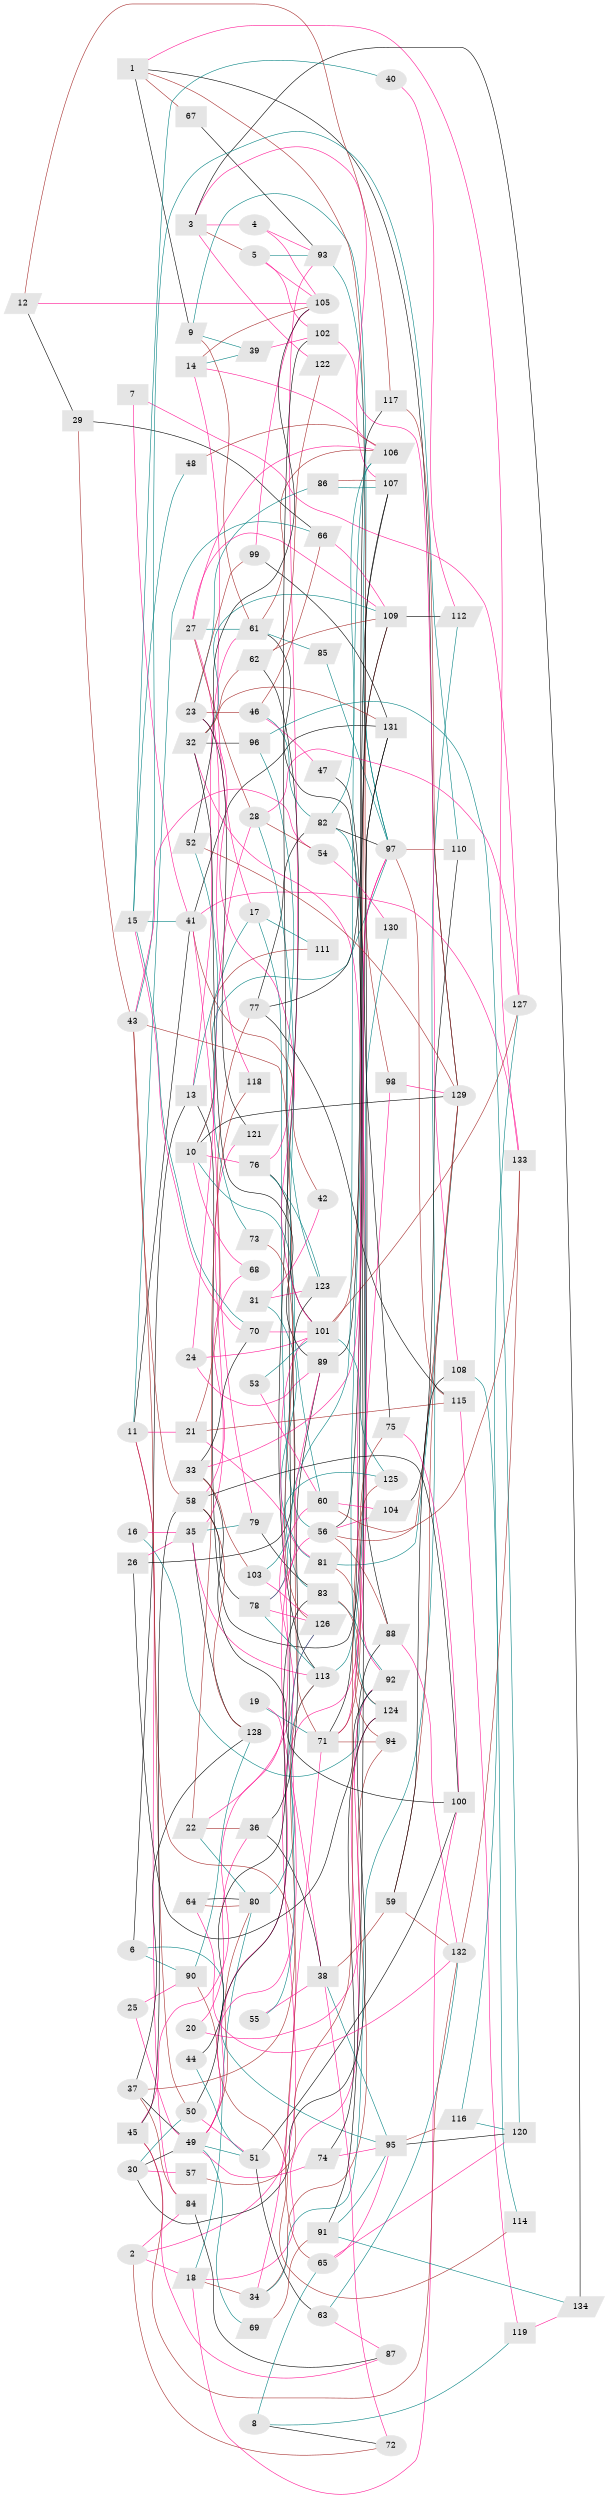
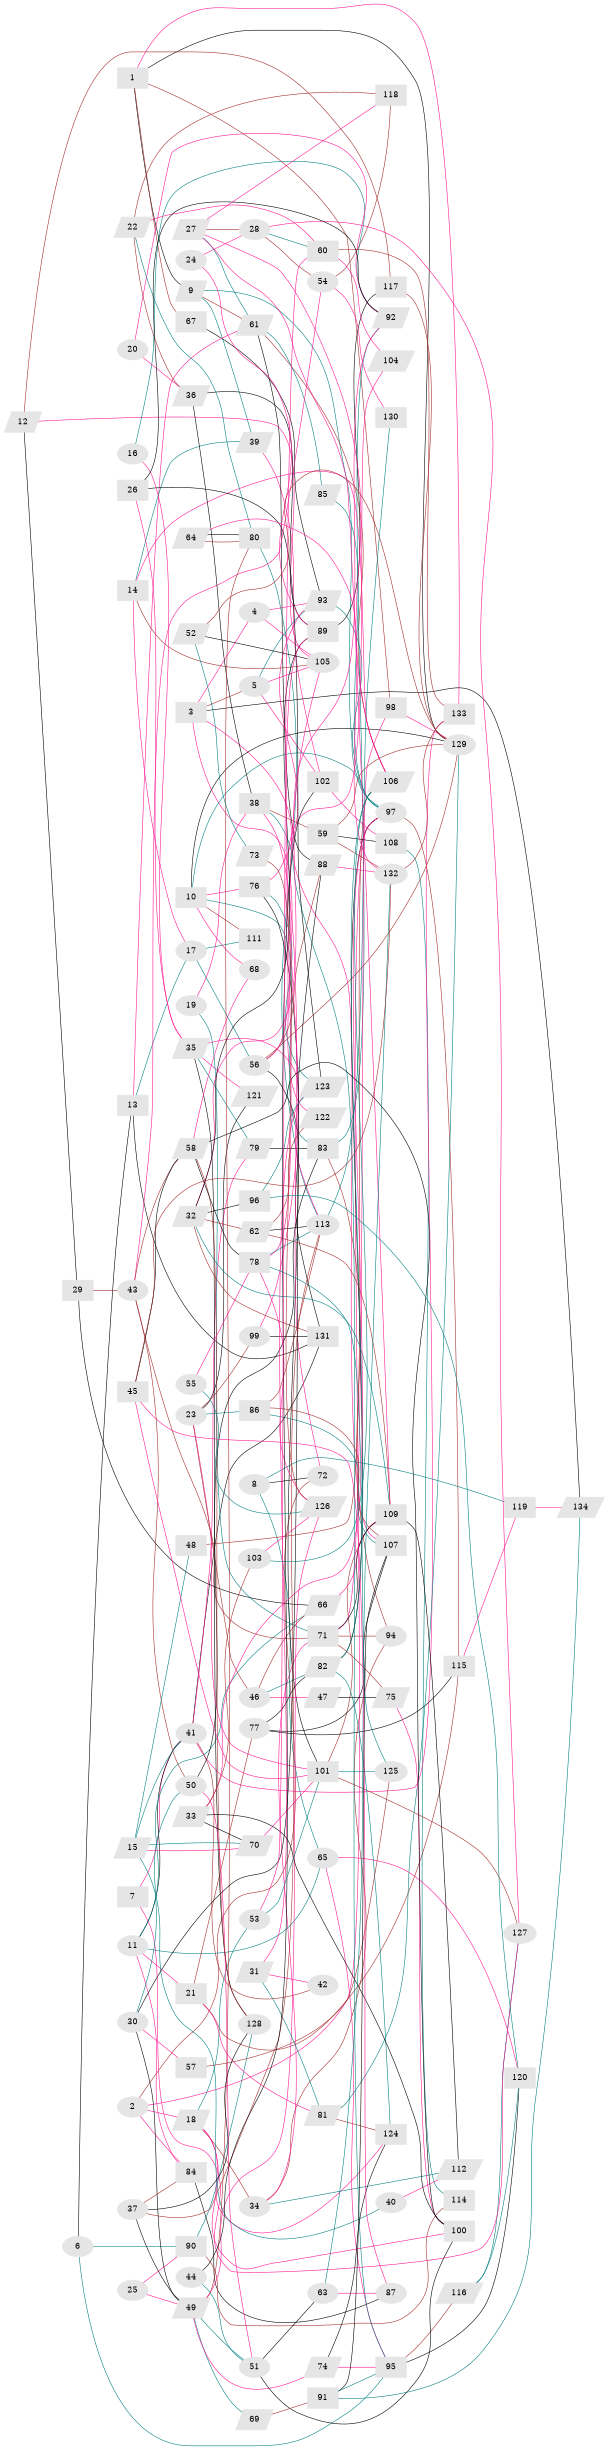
none -> (375, 205)
(459, 850) -> none
none -> (299, 1320)
(258, 1351) -> none
(287, 1843) -> none
(213, 1865) -> (254, 1946)
(287, 2000) -> (232, 1306)
(220, 2145) -> (219, 2018)
